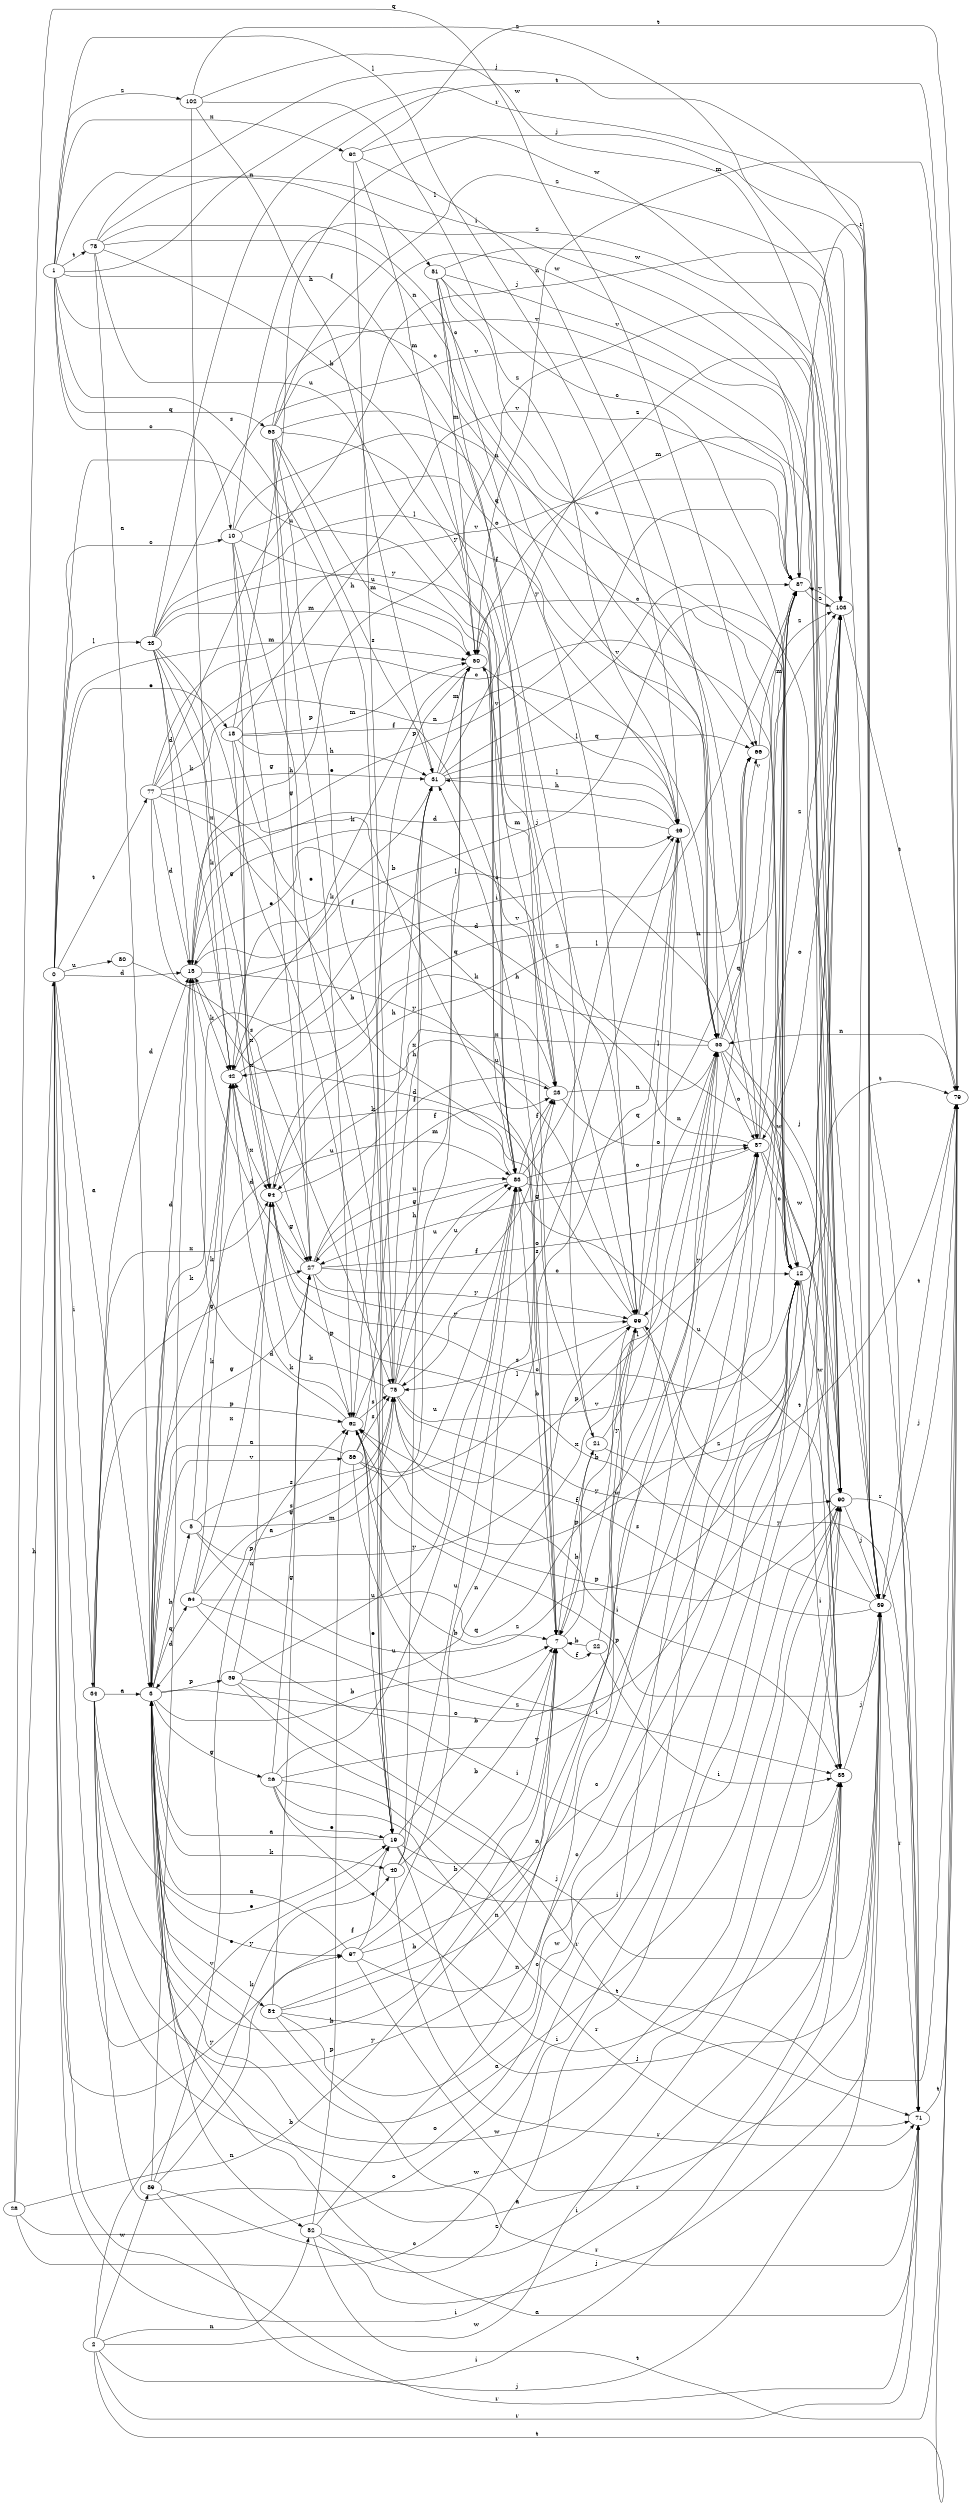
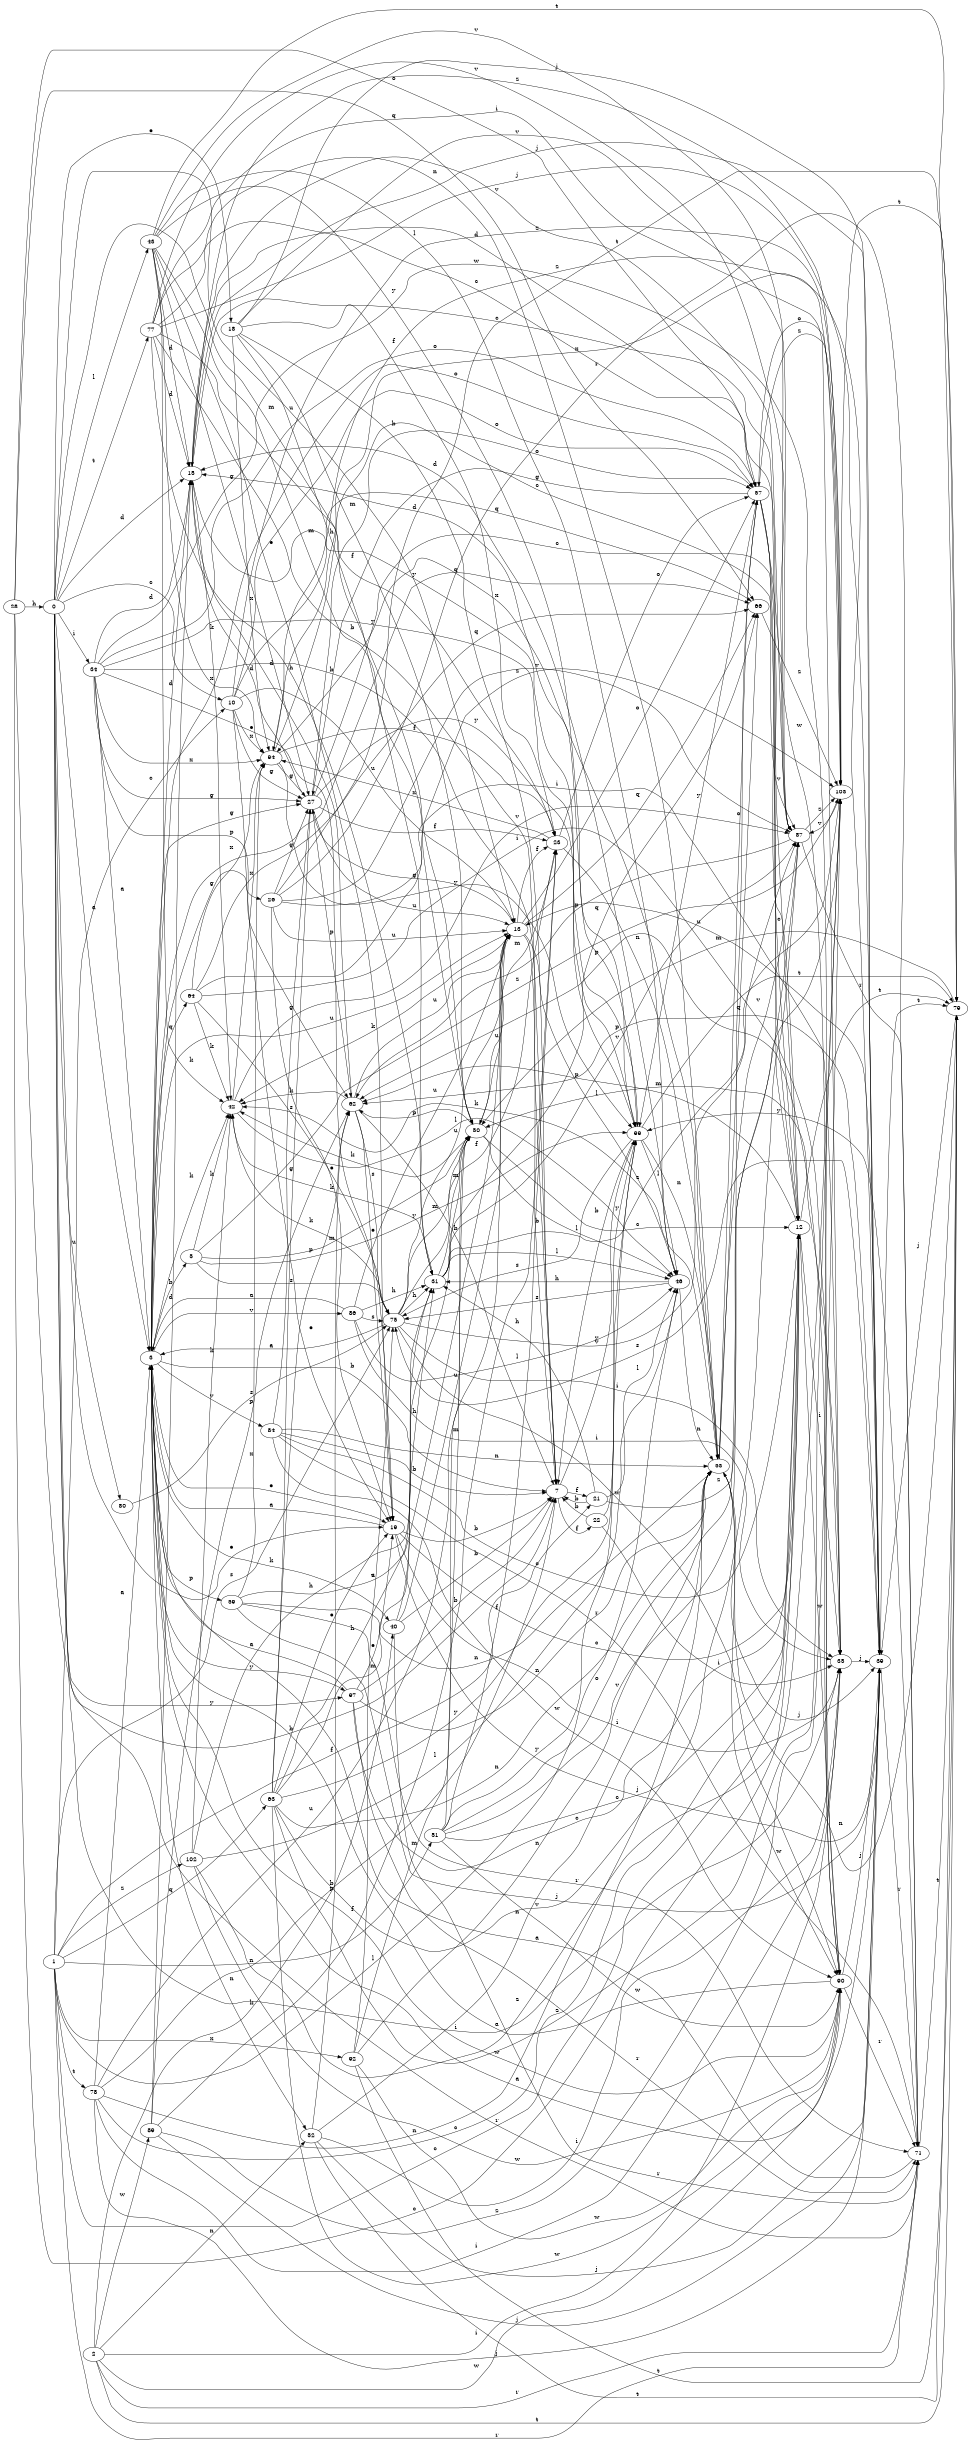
(779, 672) -> (779, 779)
(517, 1180) -> (517, 930)
none -> (222, 1488)
